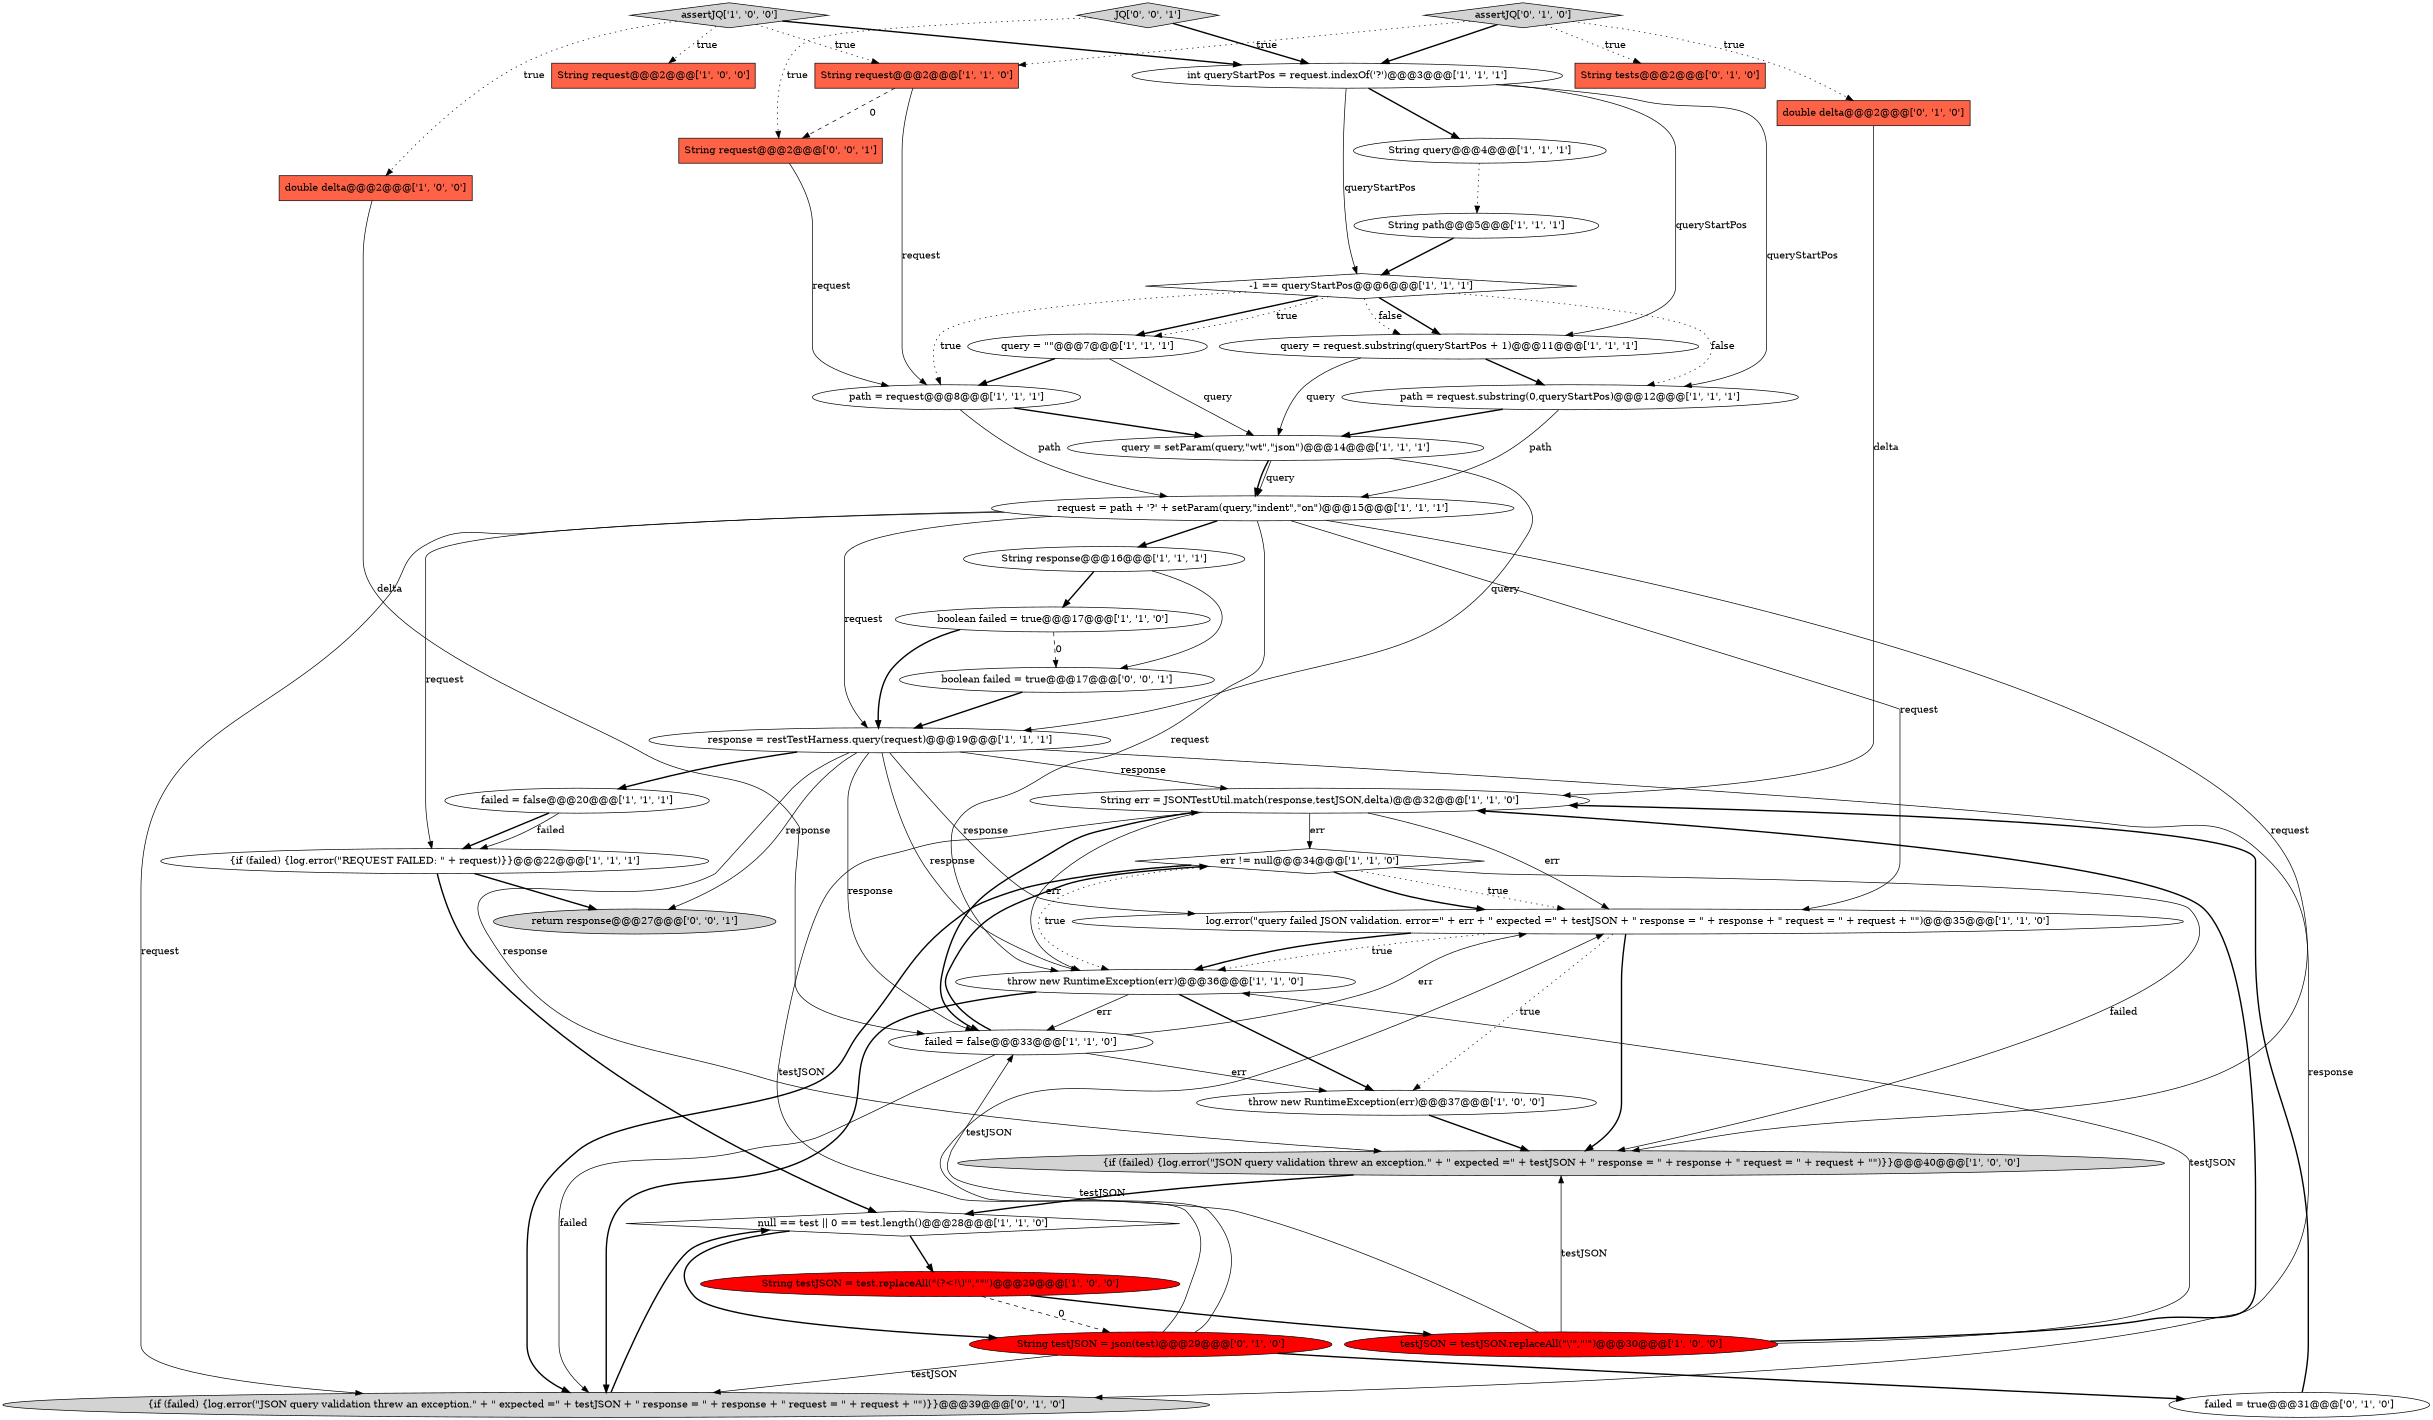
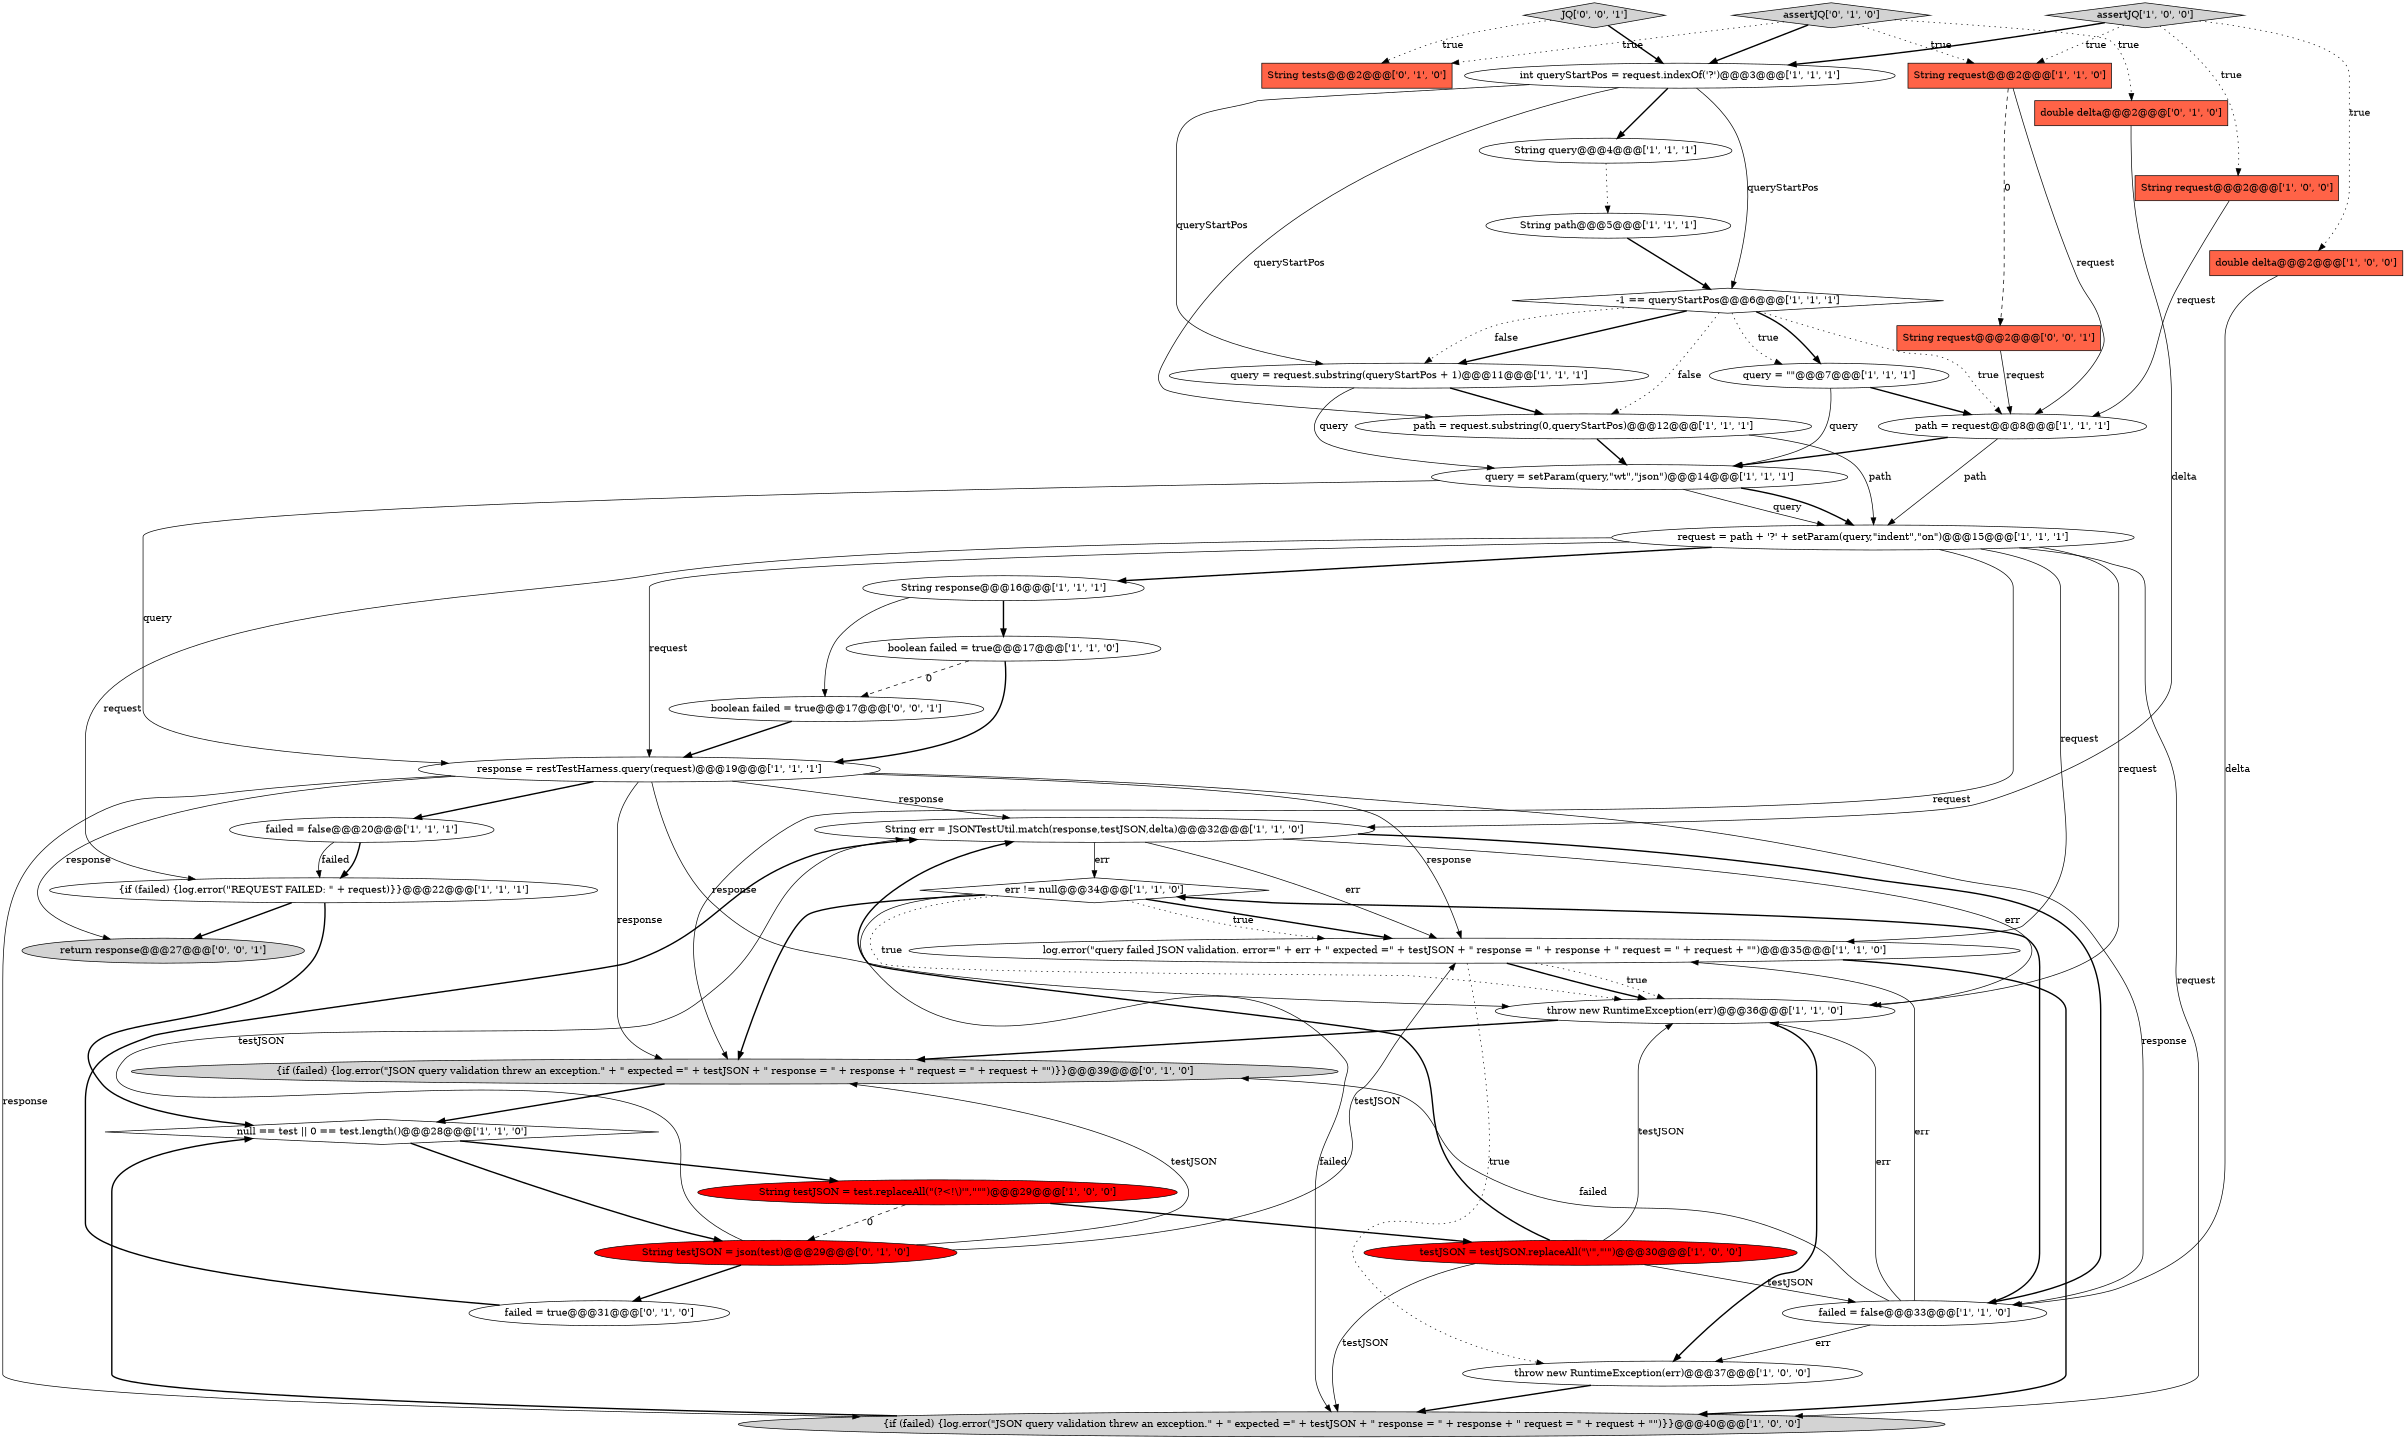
(899, 28) -> (1468, 34)
none -> (2167, 312)
(1091, 1011) -> (1876, 1133)
